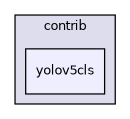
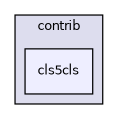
(65, 71) -> (59, 71)
